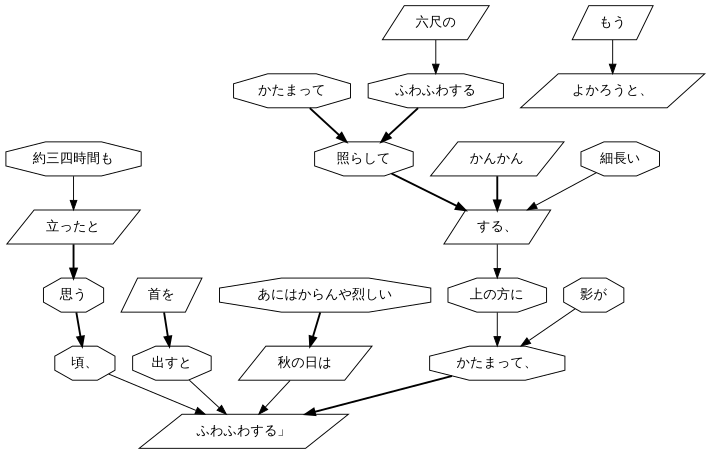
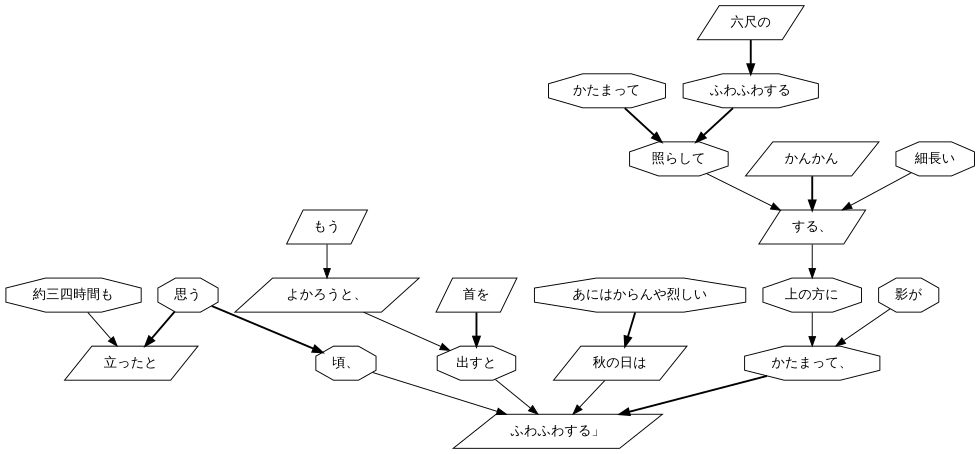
(436, 52) -> (751, 52)
(424, 190) -> (739, 190)
(74, 256) -> (163, 325)
none -> (402, 329)
